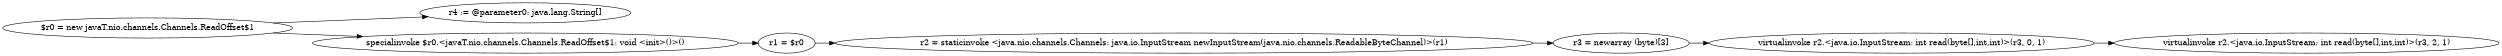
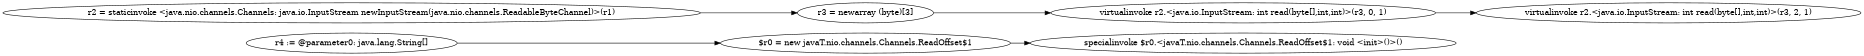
(348, 20) -> (586, 43)
(787, 43) -> none
